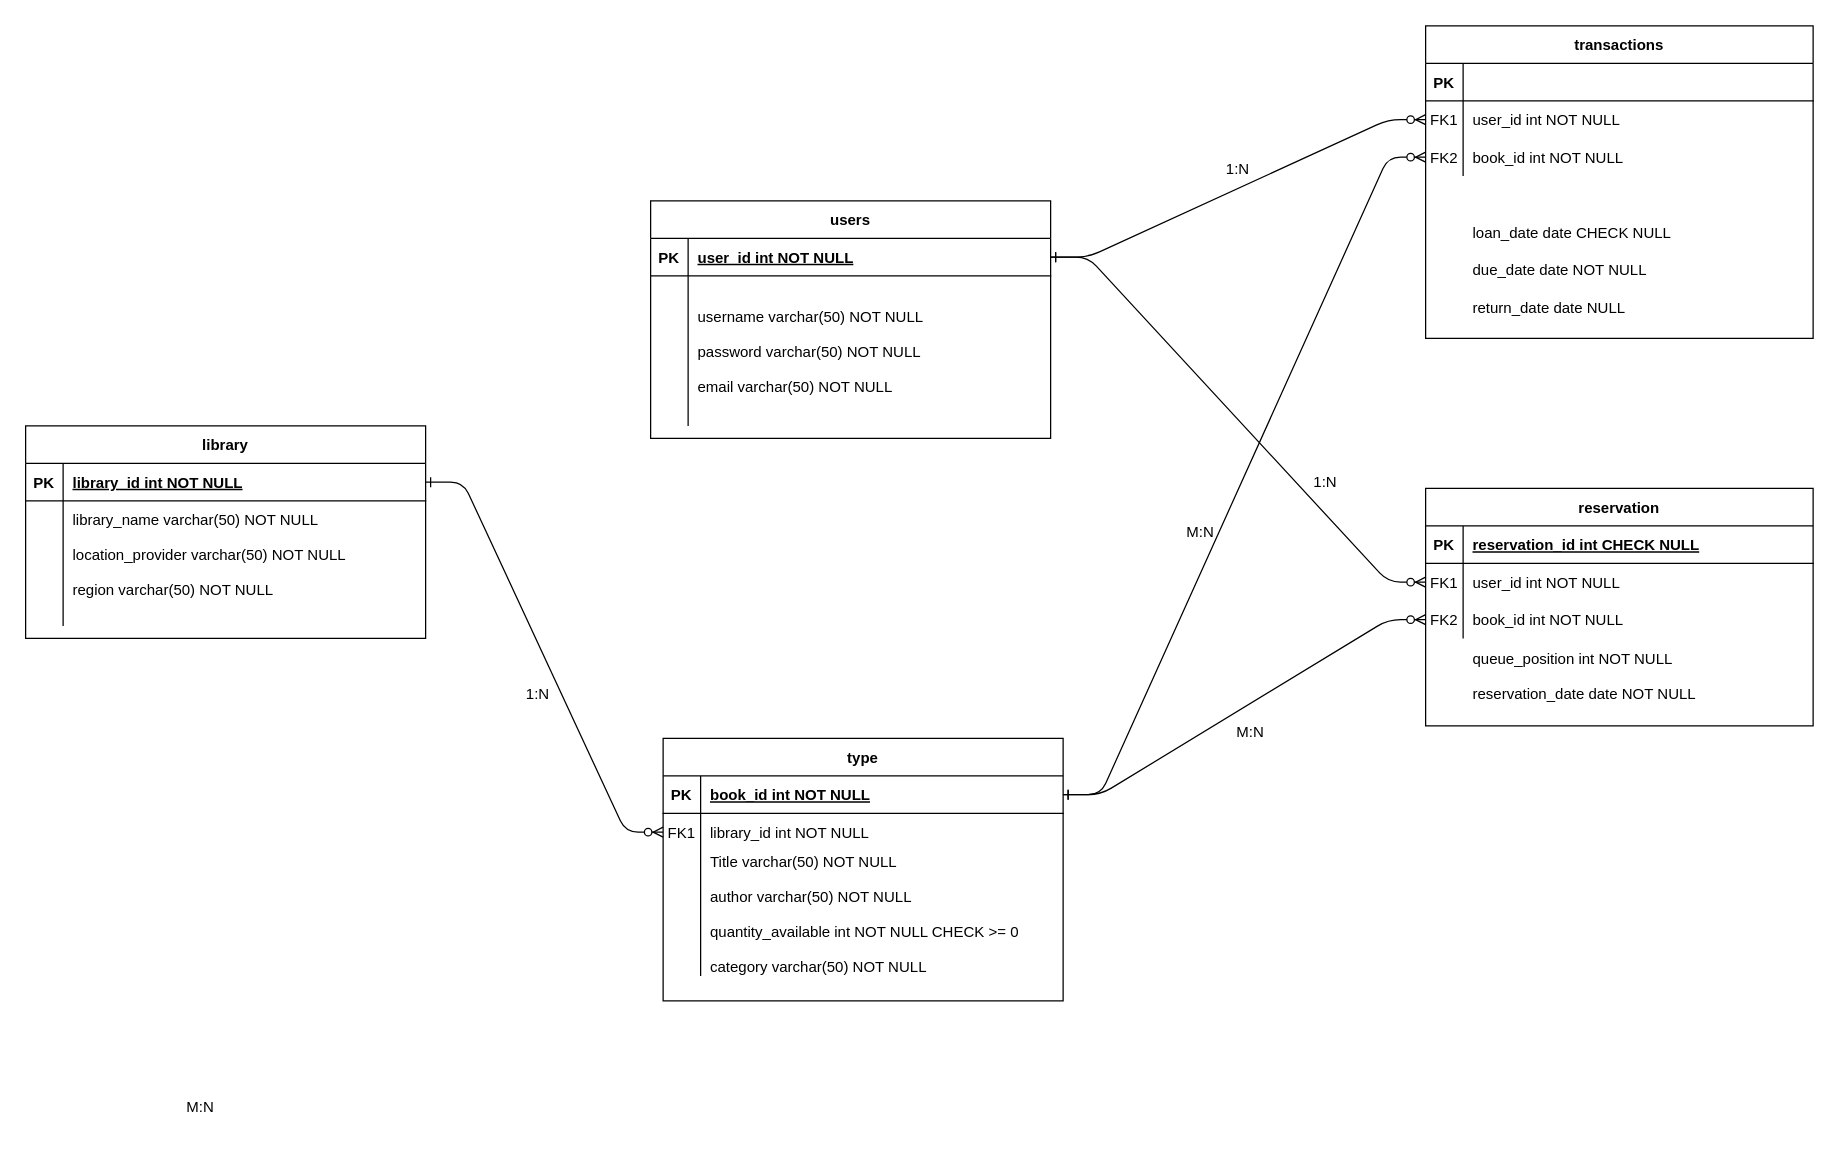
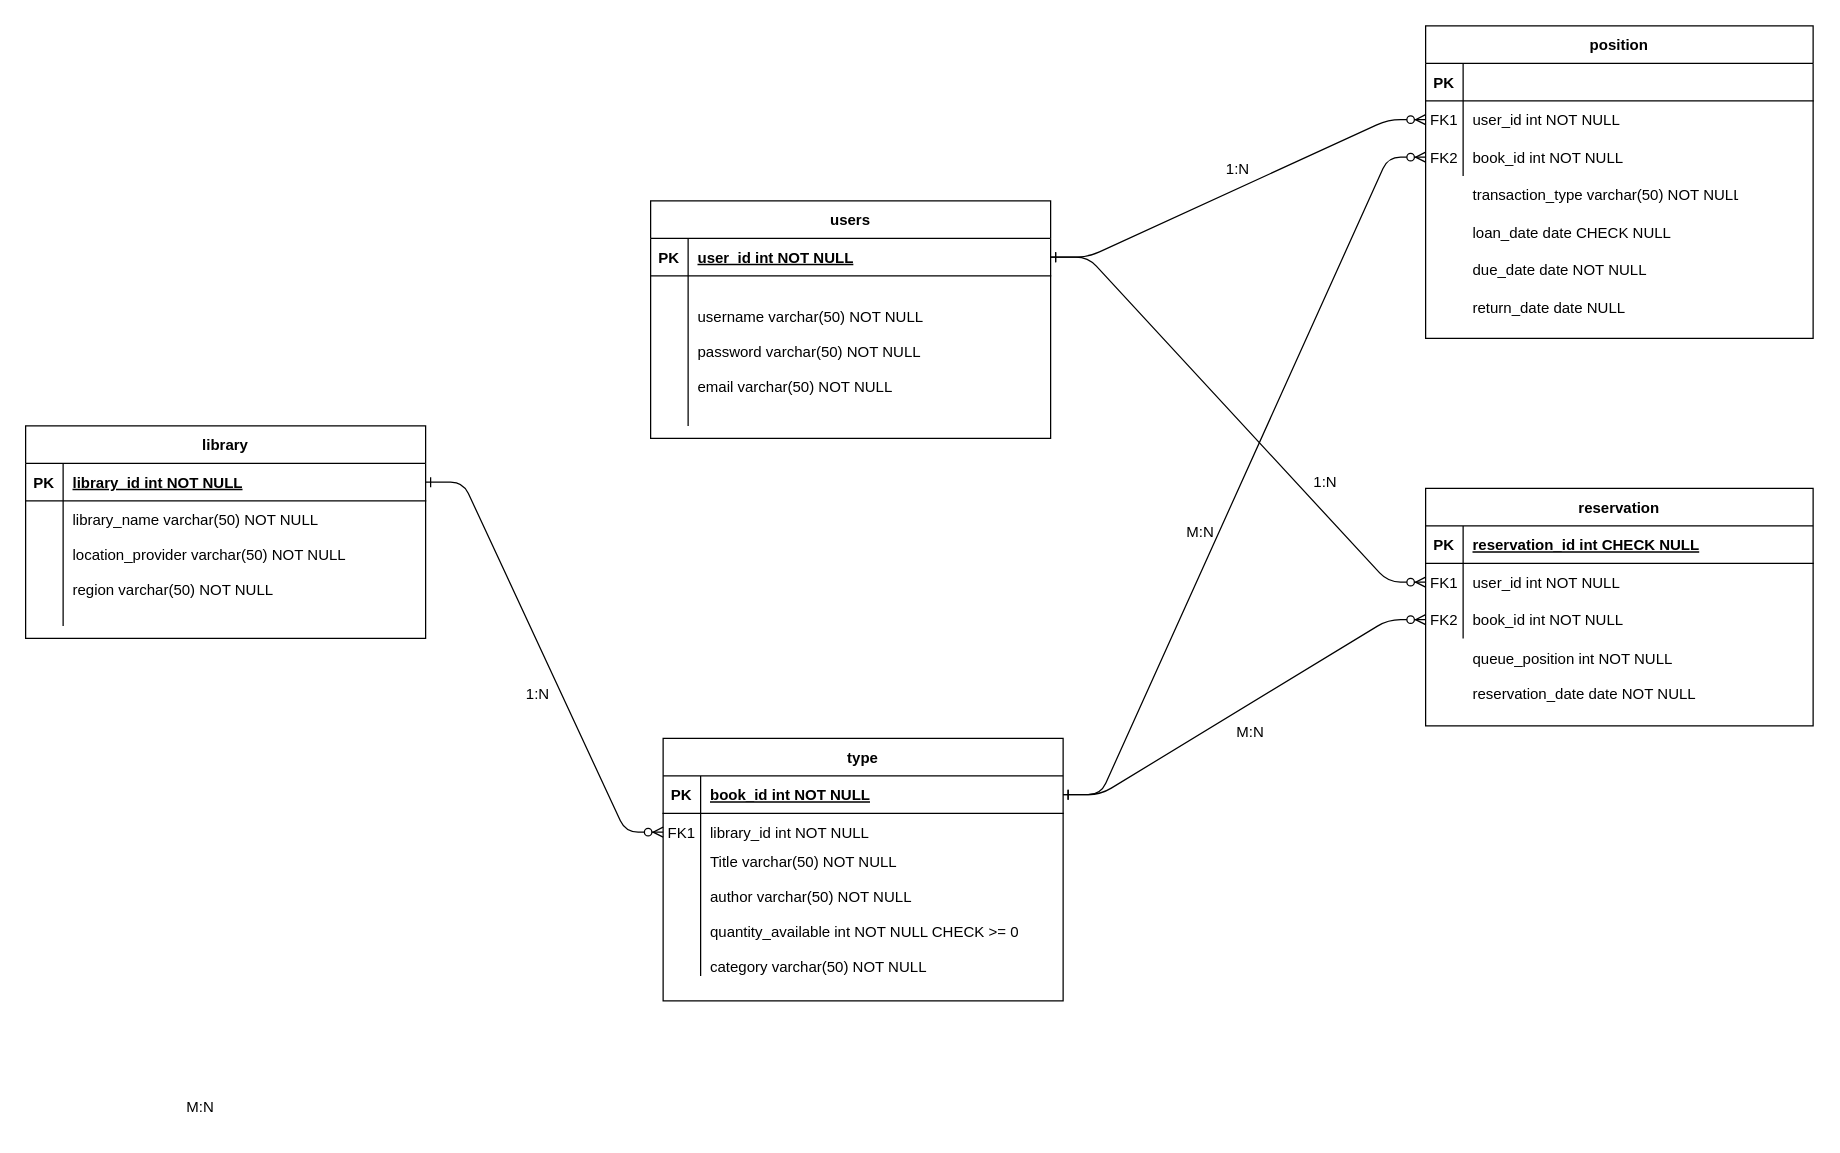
(1619, 45) -> (1619, 45)
none -> (1601, 194)
